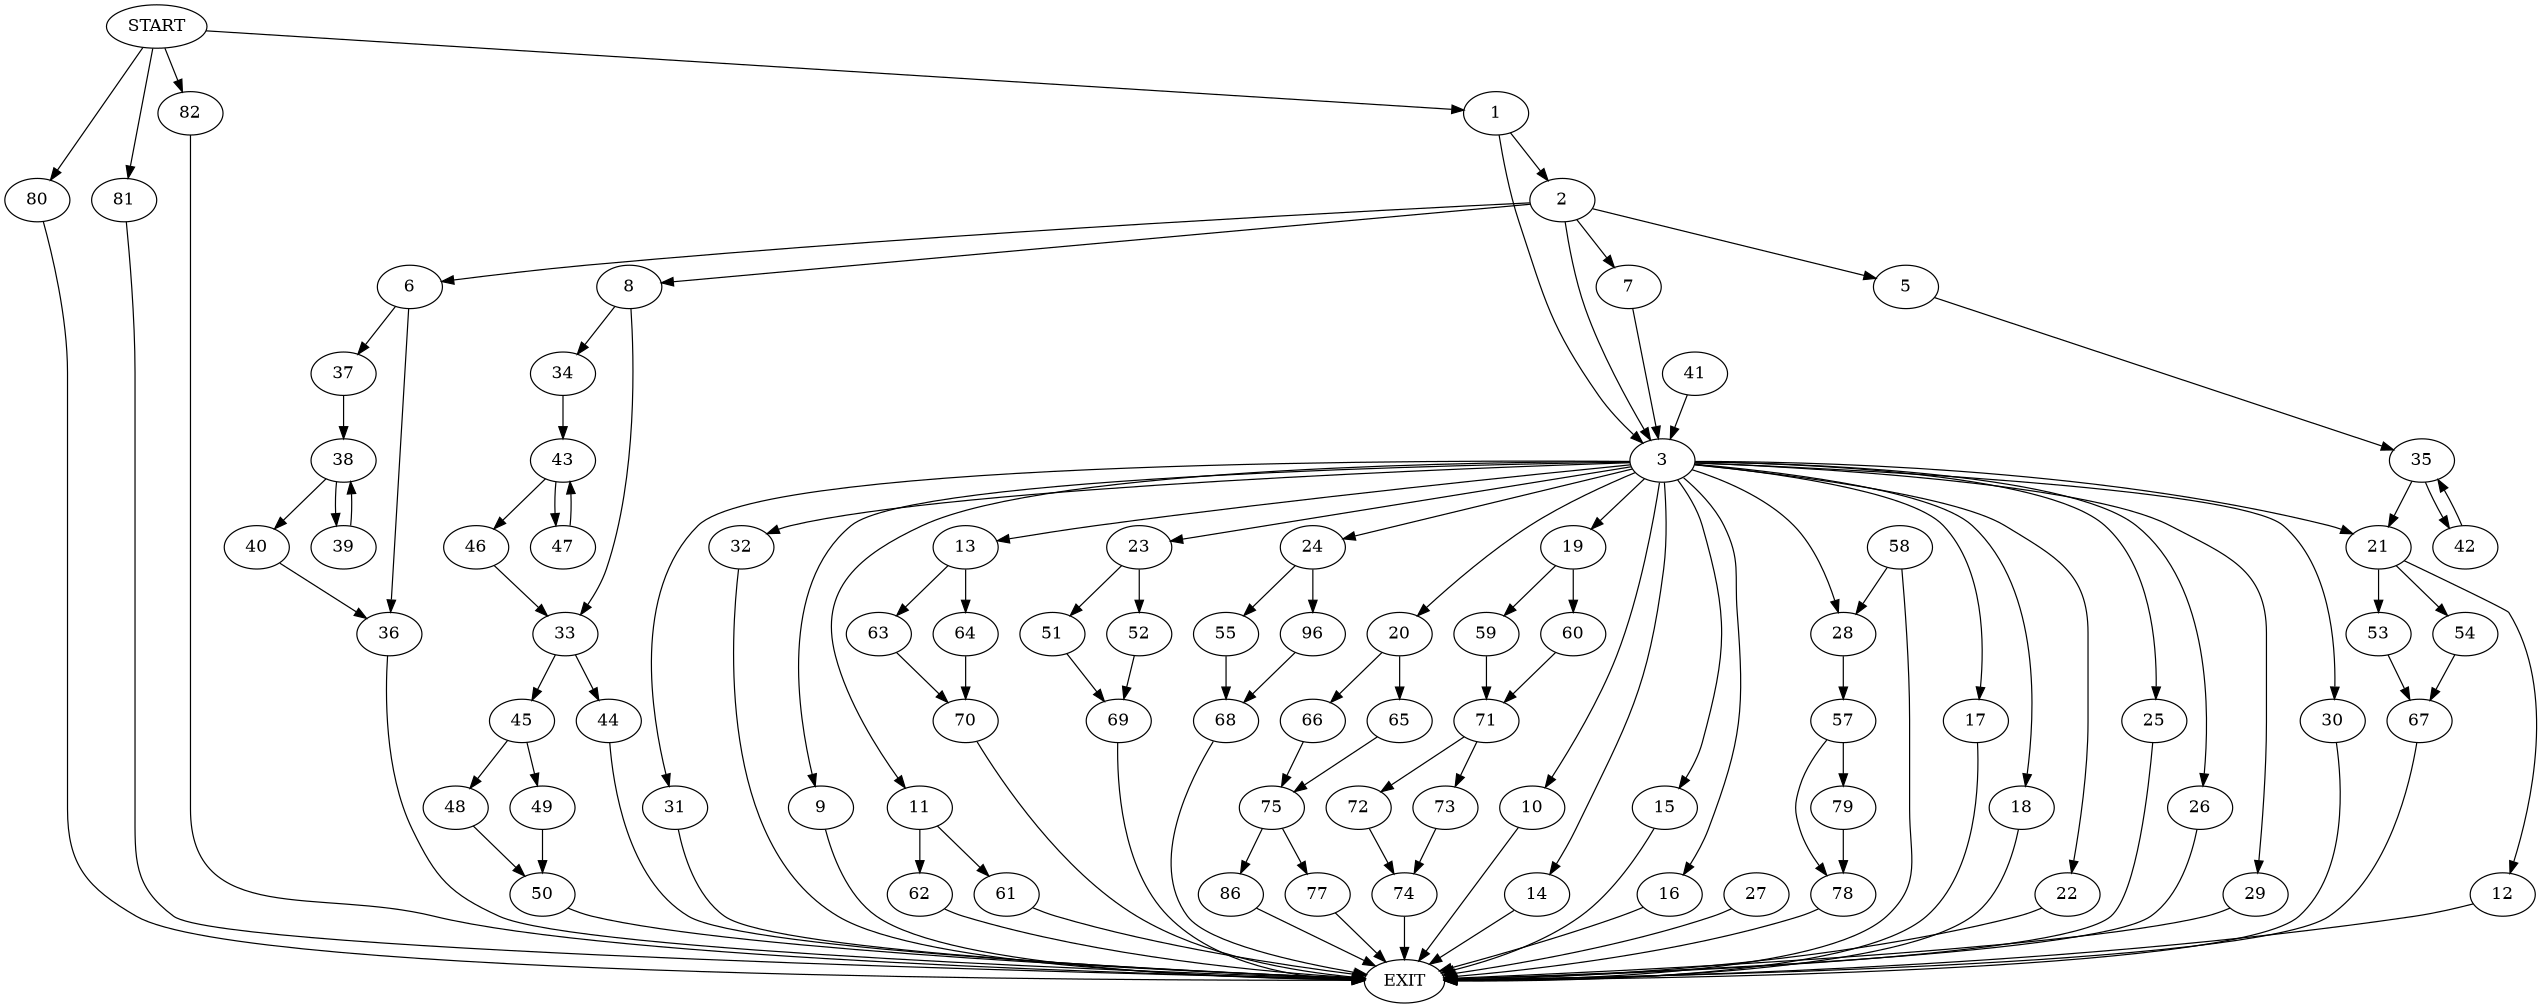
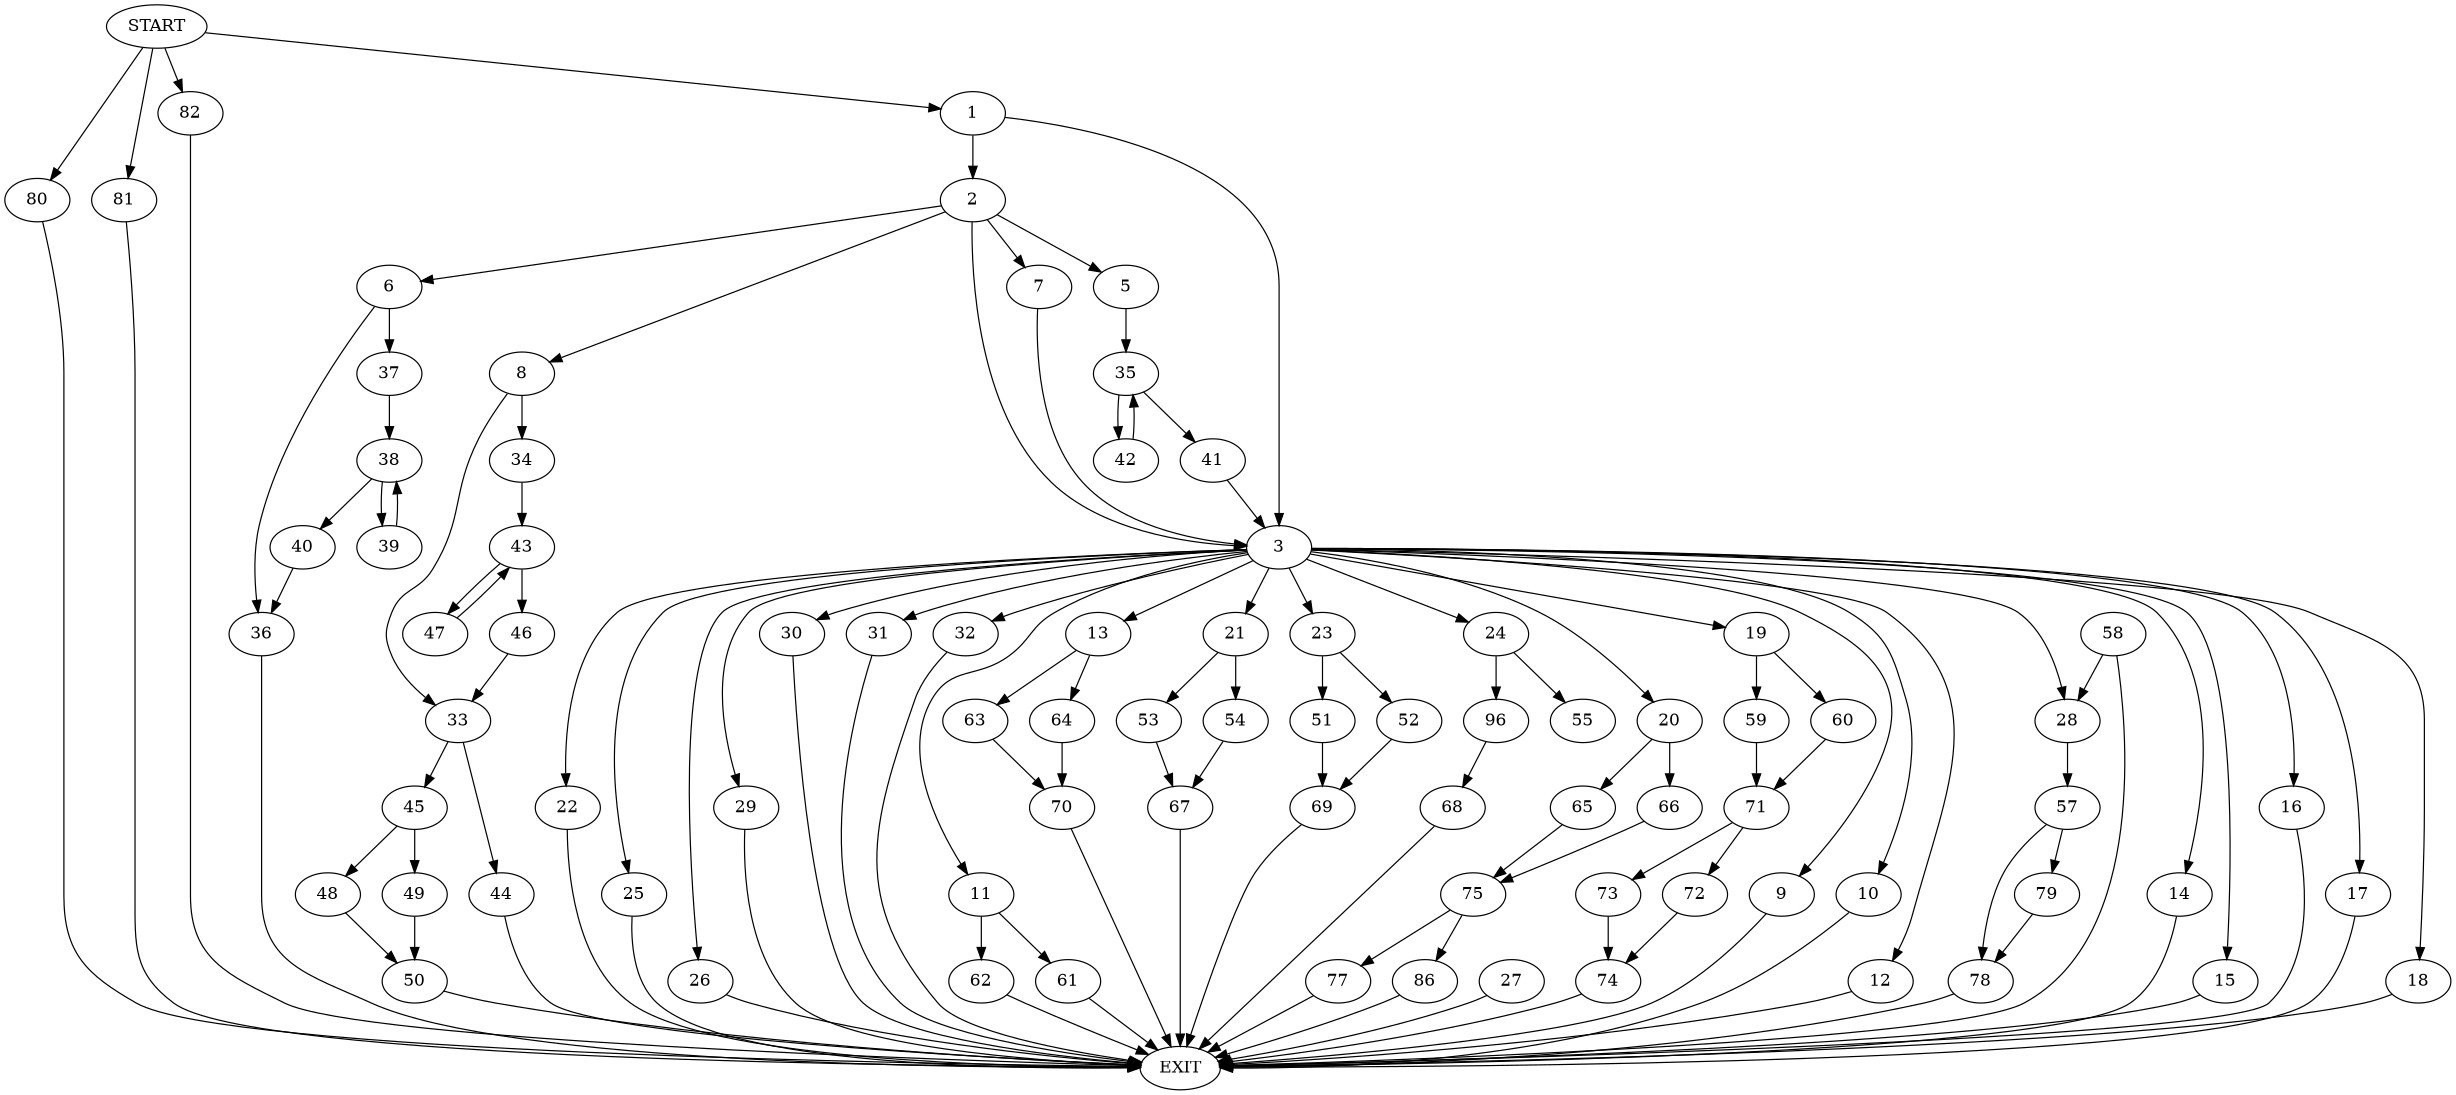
(2403, 499) -> (1165, 413)
(1226, 672) -> none
(2533, 678) -> (1831, 596)
